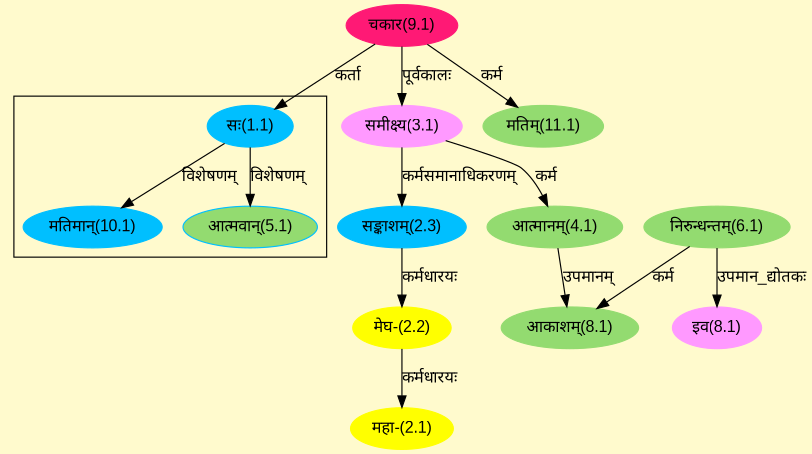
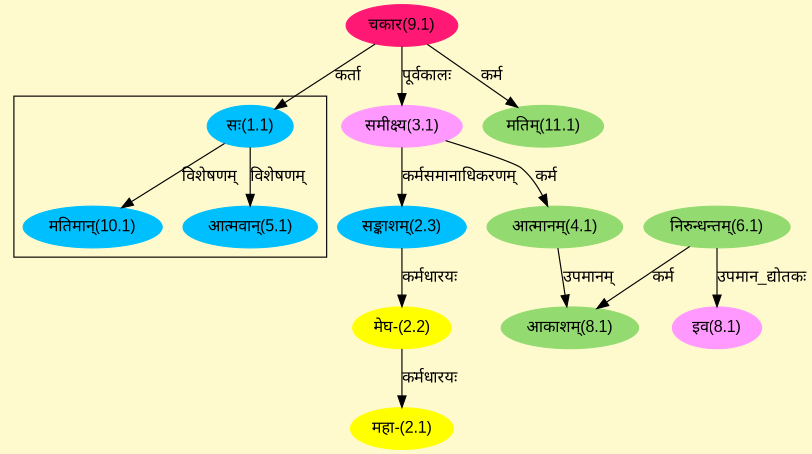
(250, 227) -> (250, 227)
